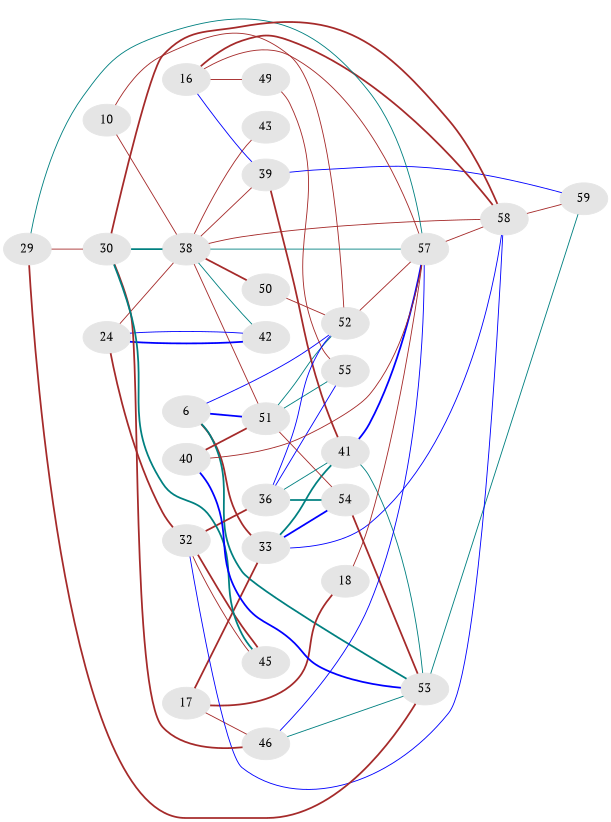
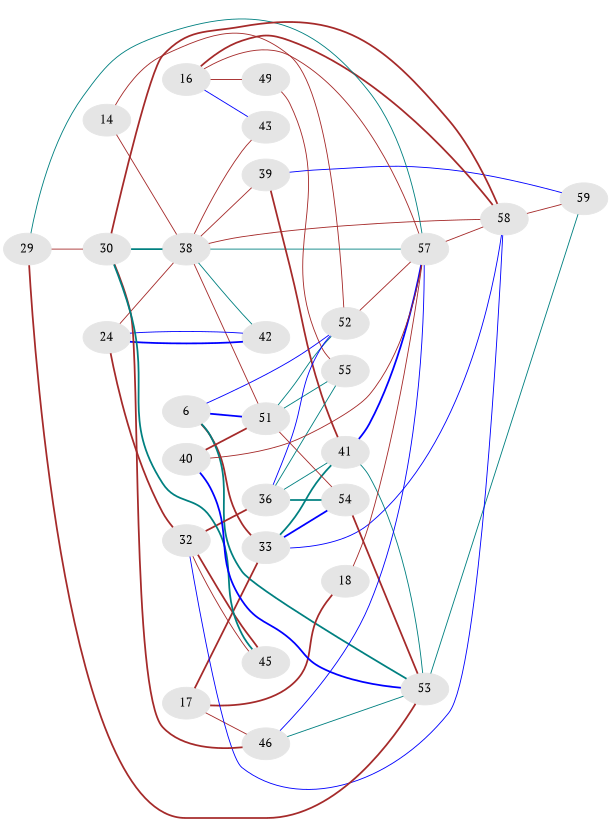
(107, 120) -> (107, 120)
(224, 129) -> (226, 103)
(266, 290) -> none
(312, 426) -> (312, 426)
